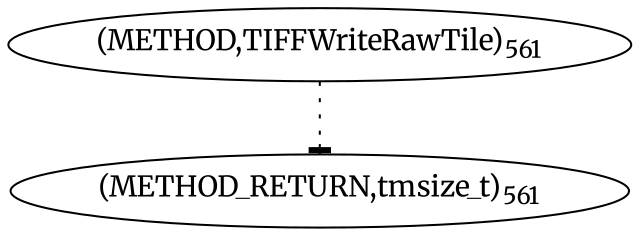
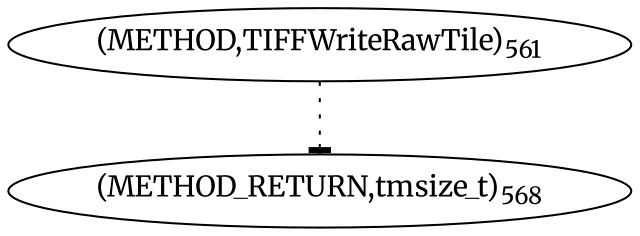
(522, 188) -> (522, 188)
